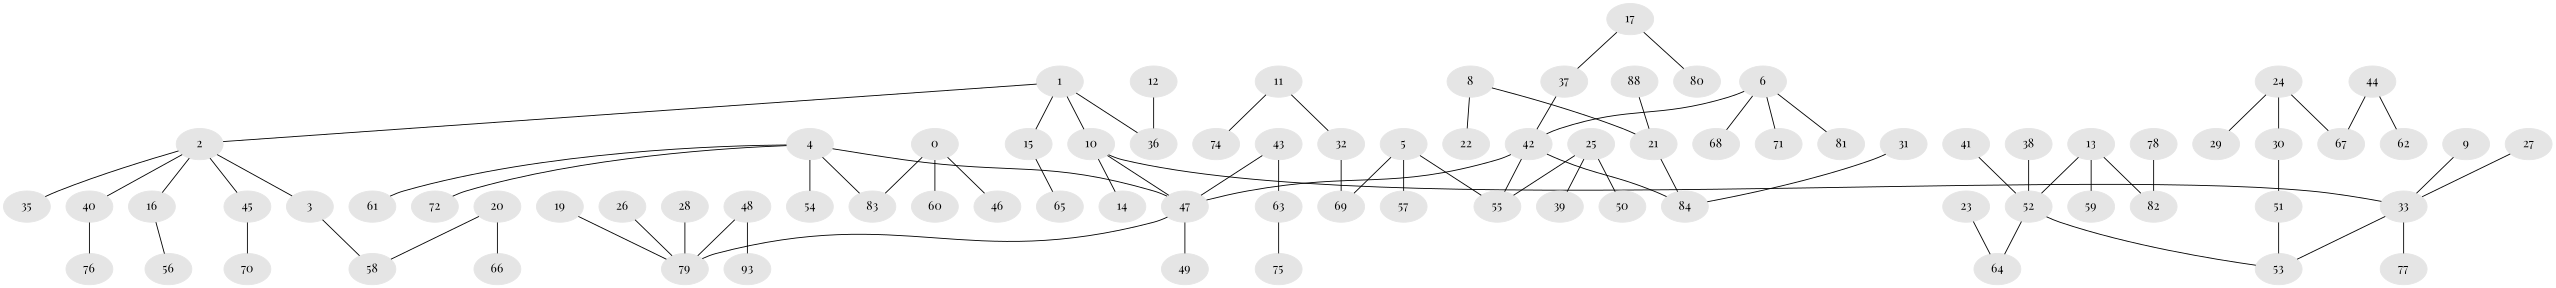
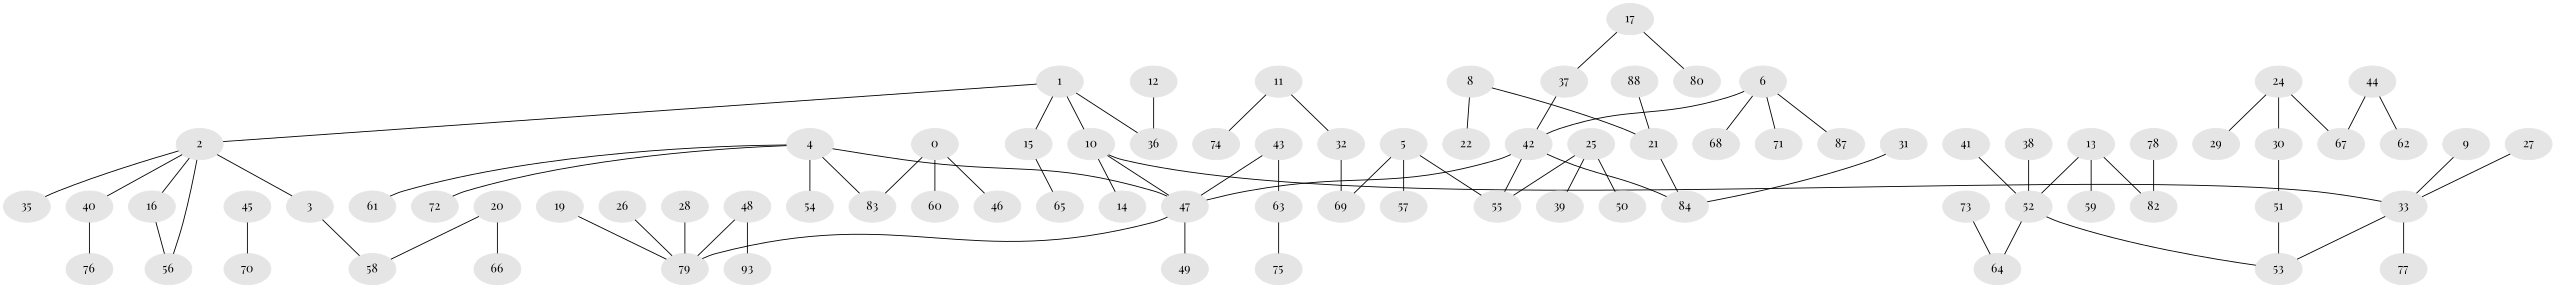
(1841, 144) -> (1841, 144)
(224, 175) -> (187, 207)
(1966, 207) -> (1966, 207)
